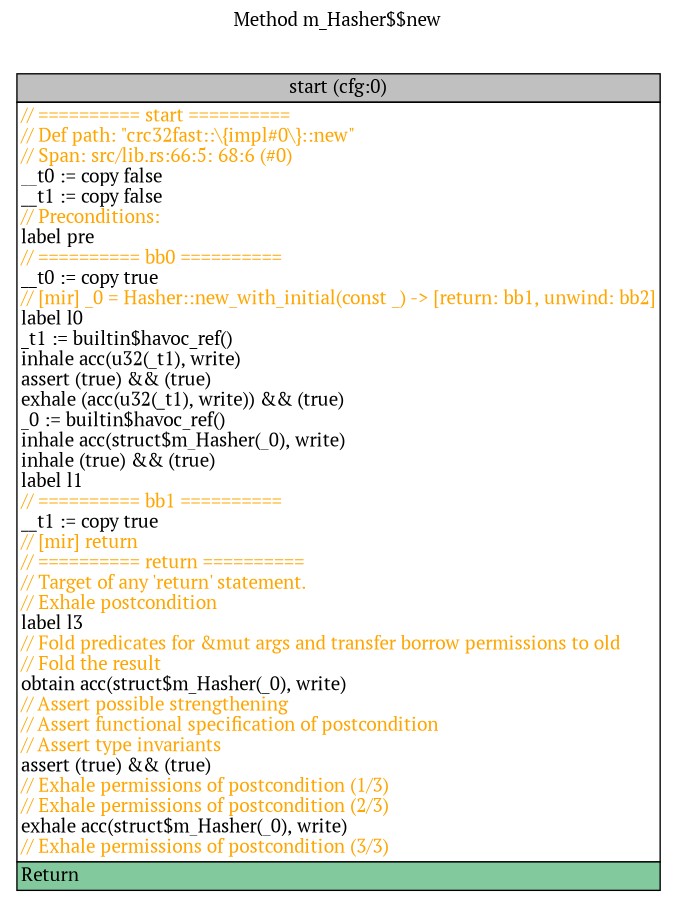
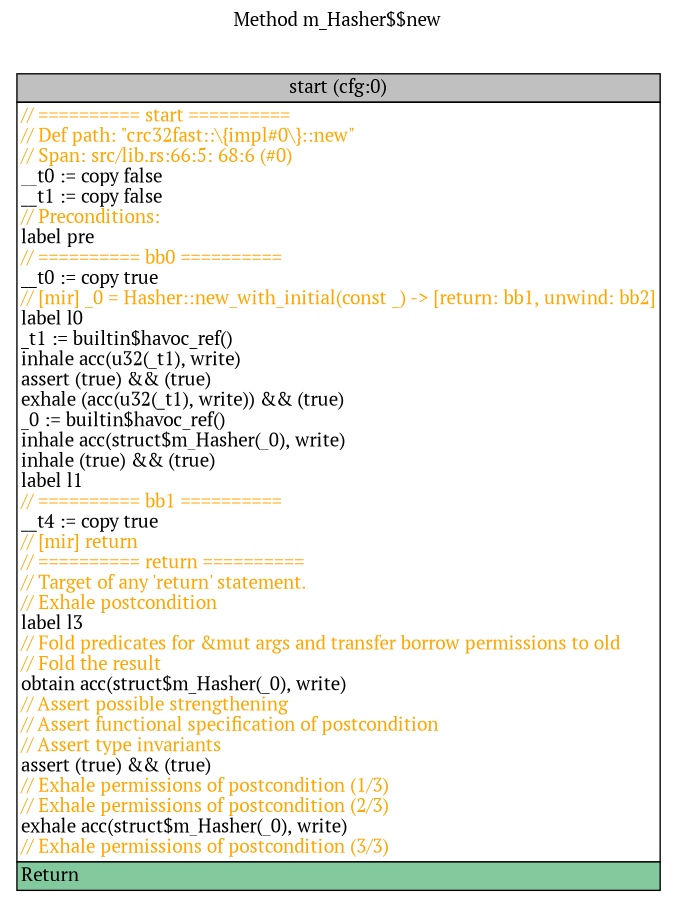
(90, 522) -> (90, 522)
